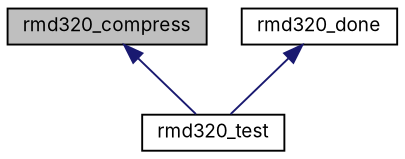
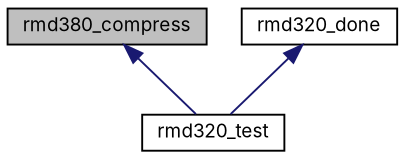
(107, 27) -> (107, 27)
